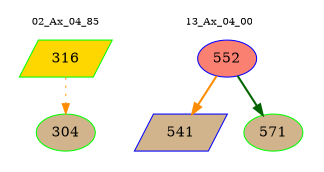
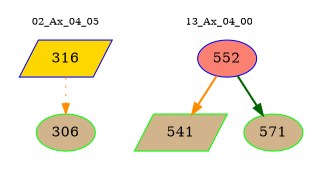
(66, 22) -> (66, 22)
(66, 59) -> (66, 59)
(66, 133) -> (66, 133)
(181, 133) -> (181, 133)
